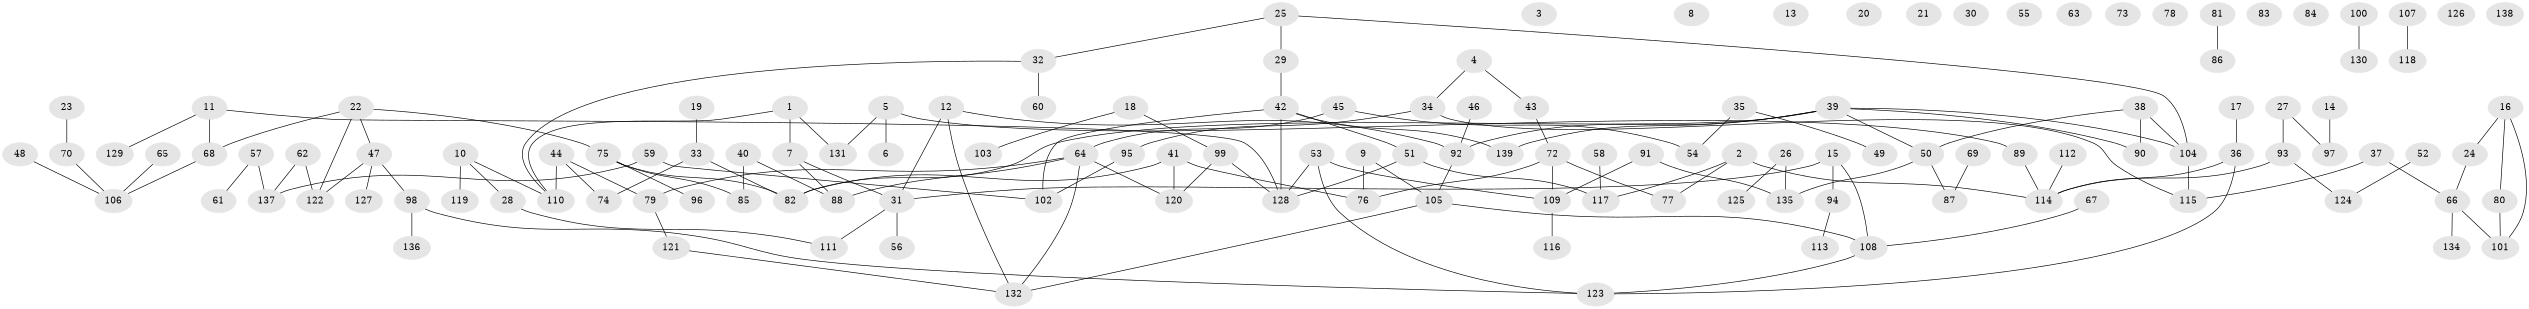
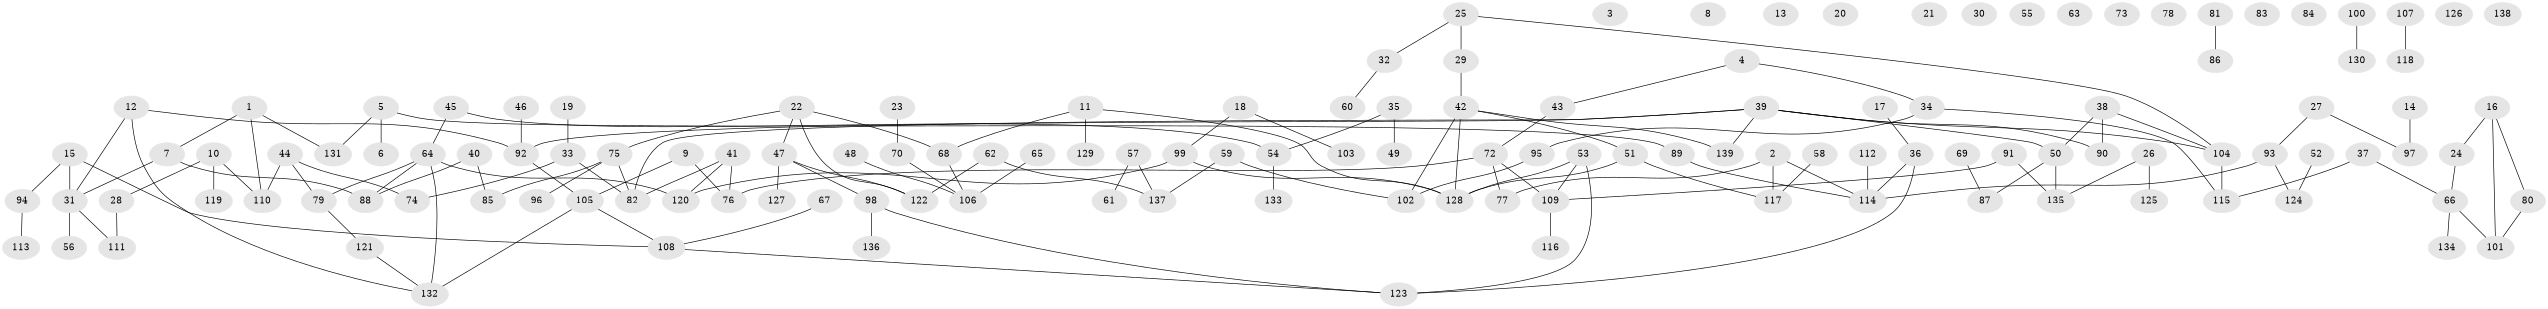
(738, 74) -> none
none -> (1274, 201)
